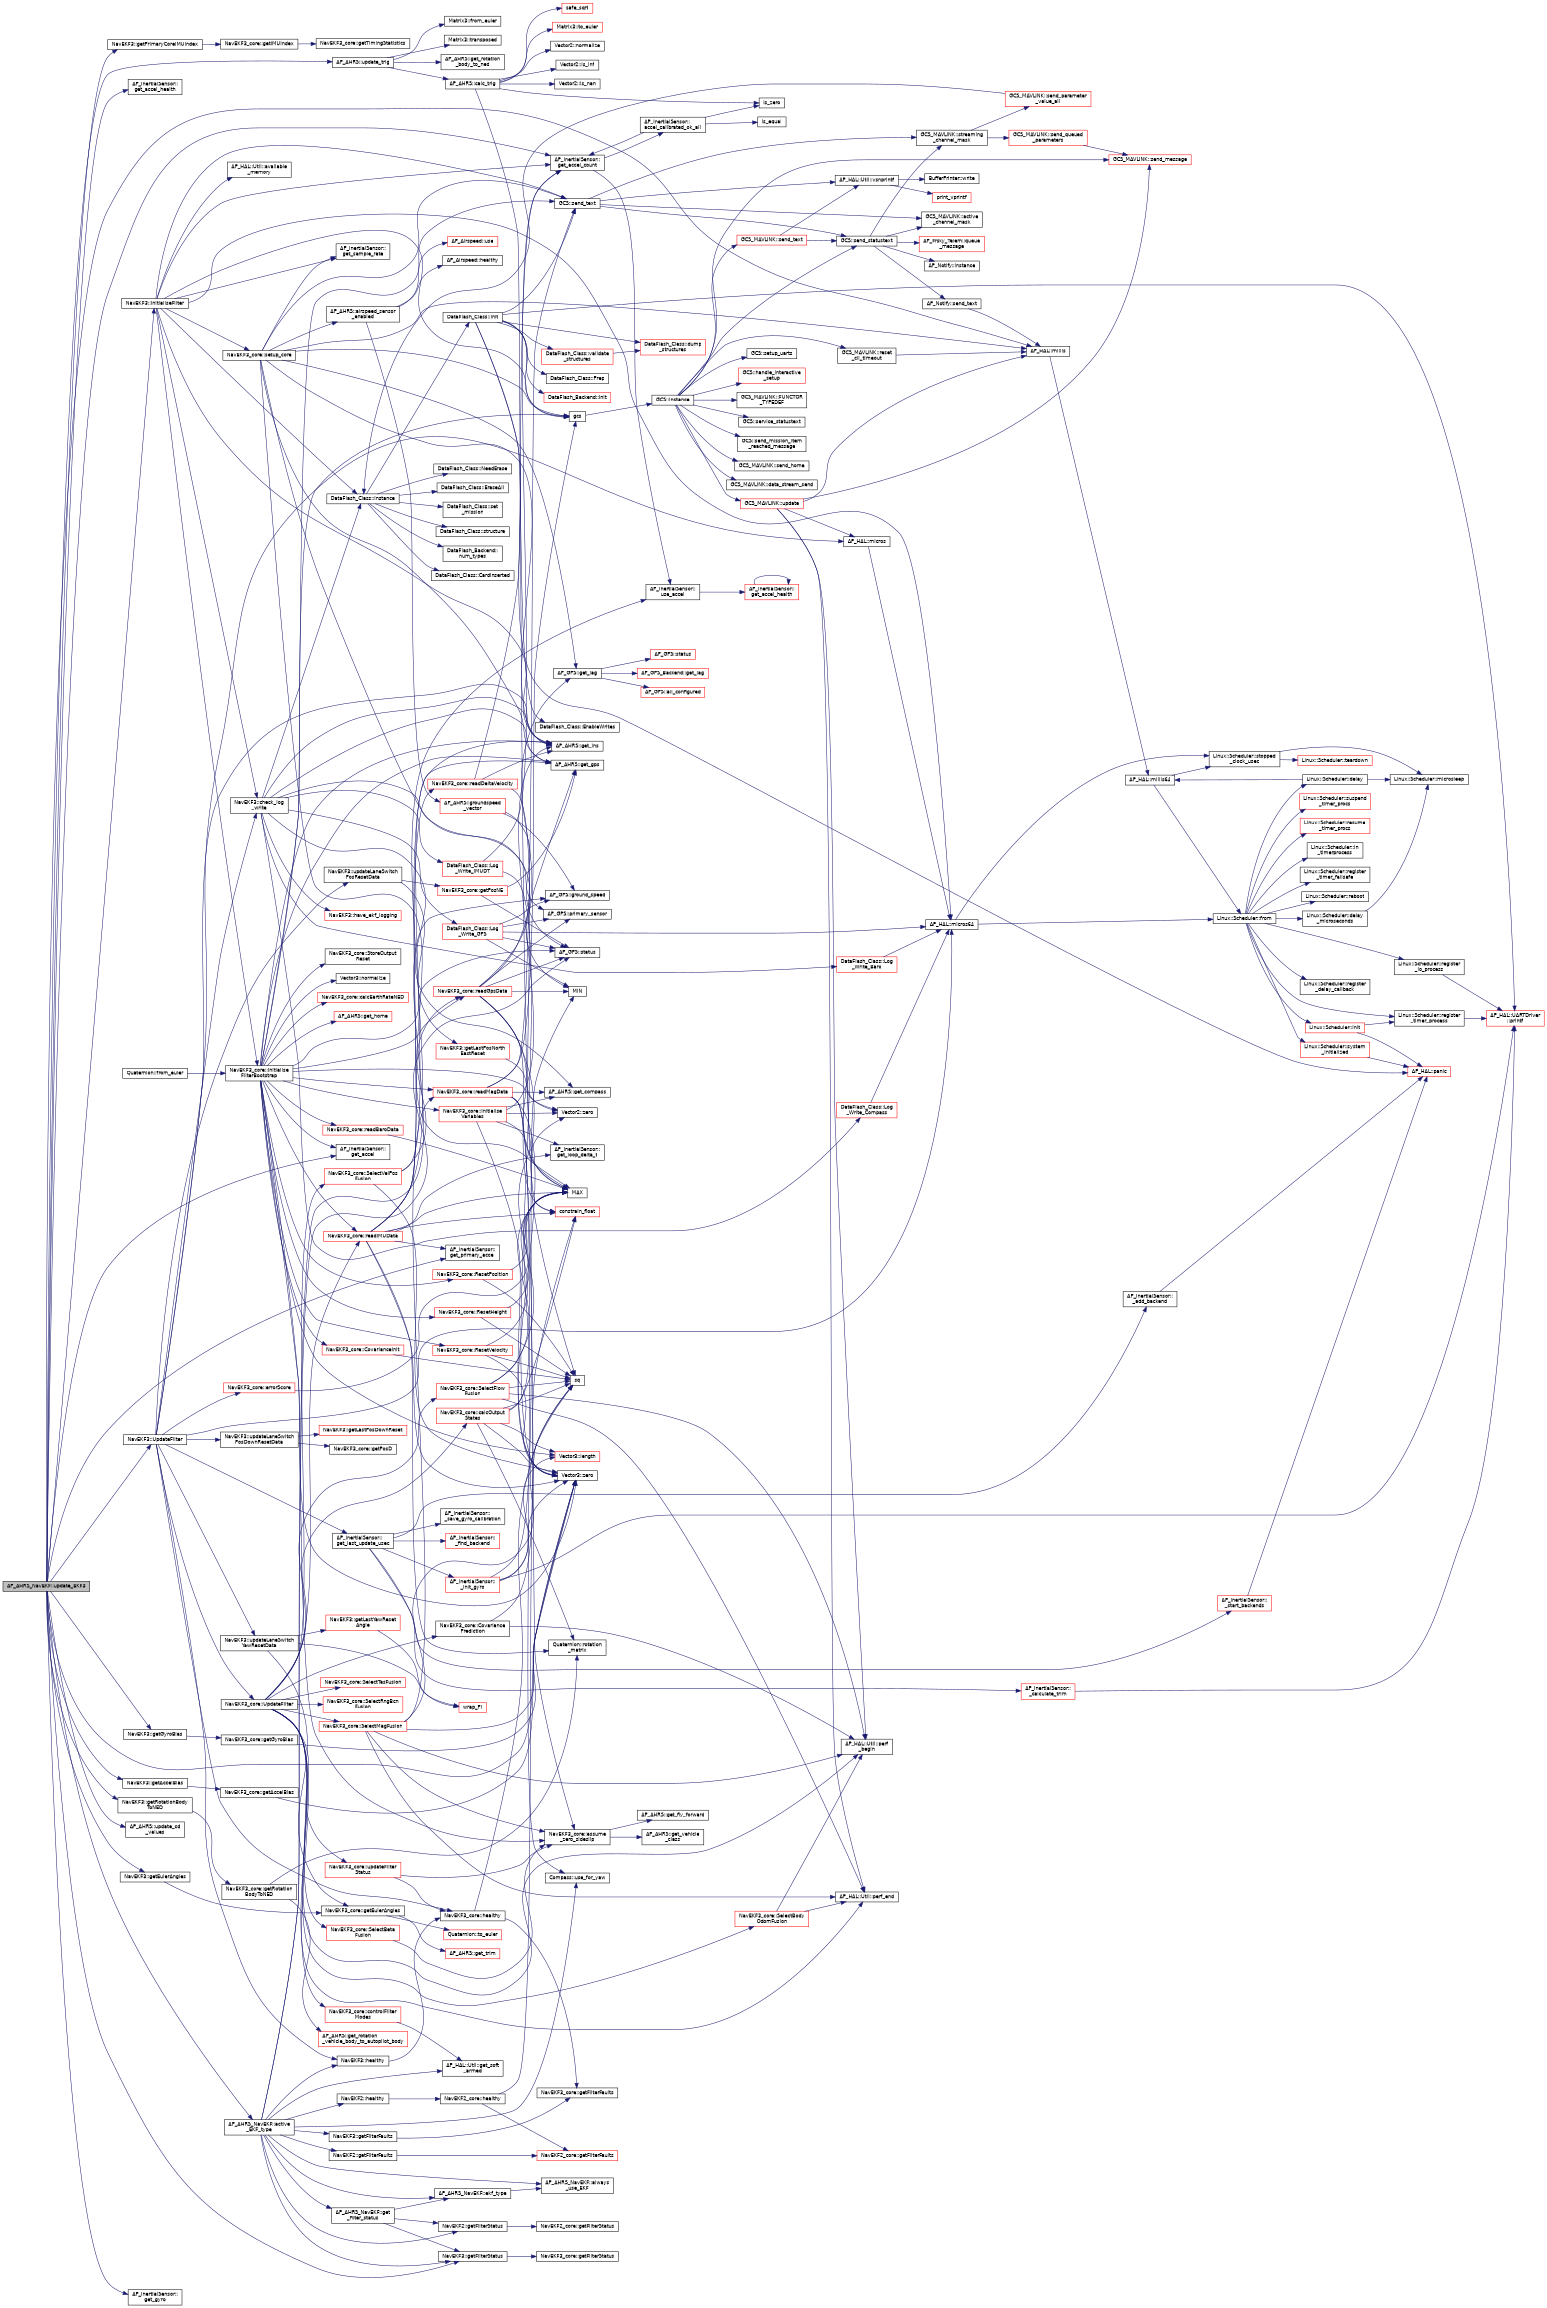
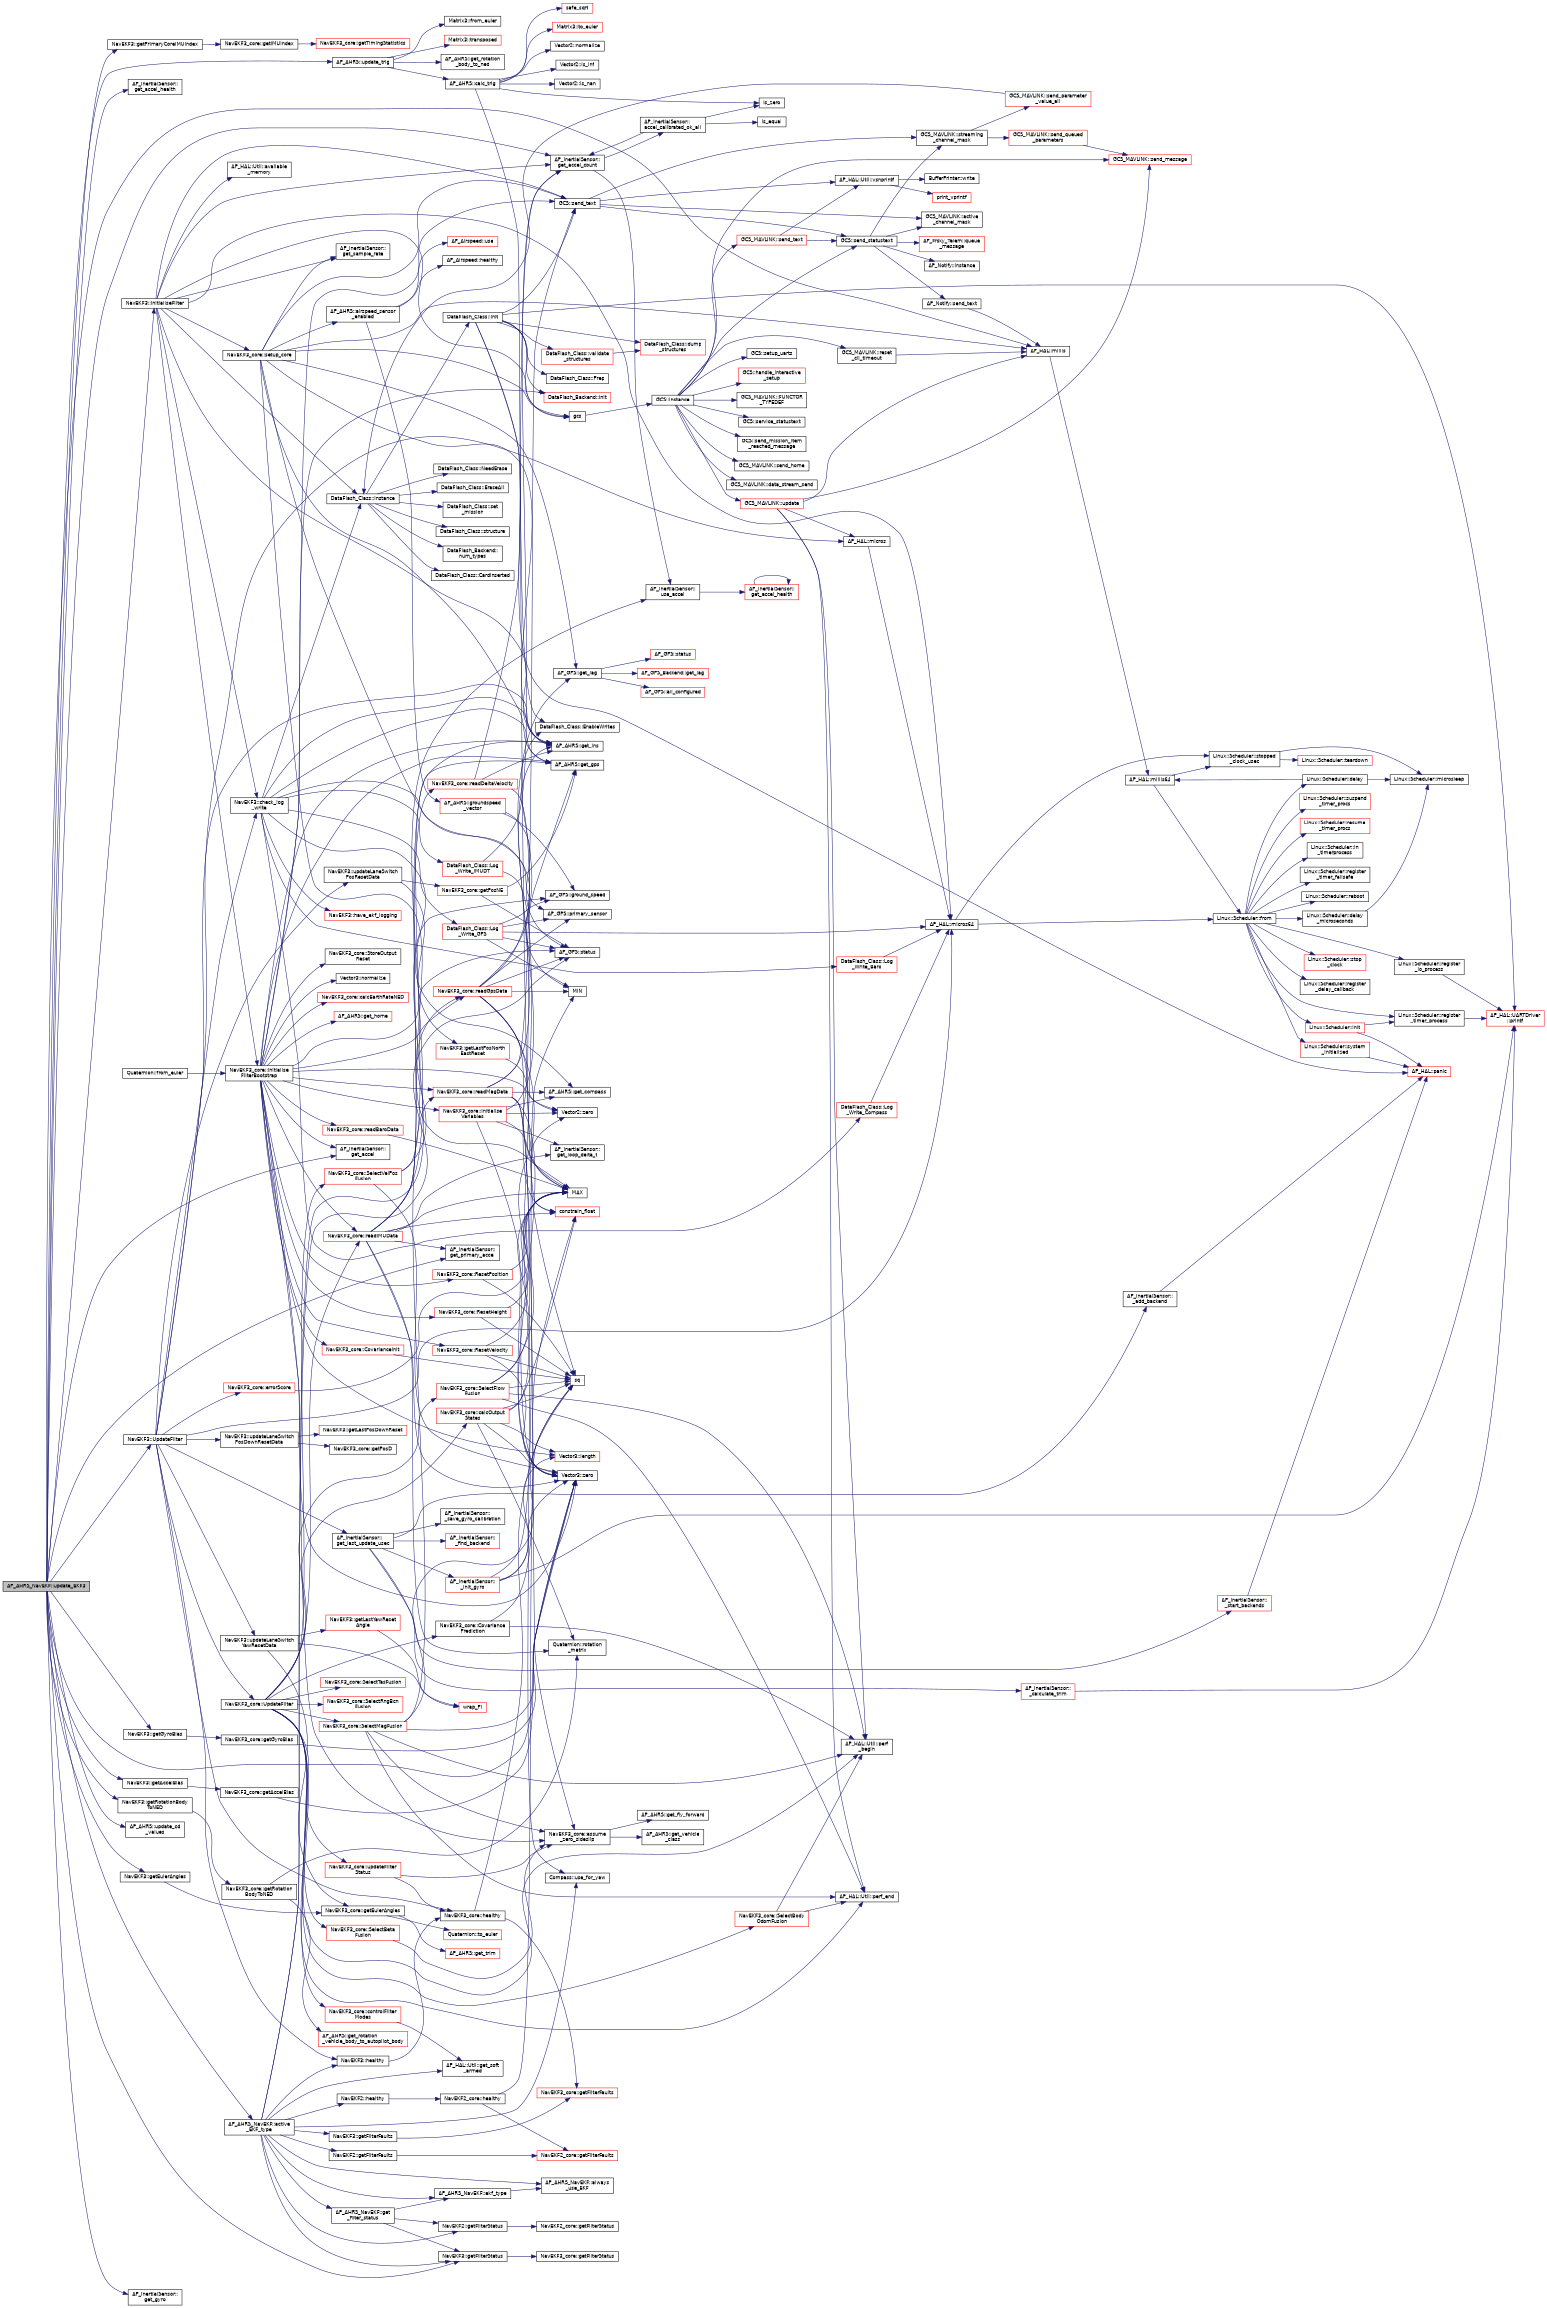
(473, 40) -> (473, 40)
(363, 44) -> (363, 44)
(313, 497) -> (307, 489)
(534, 798) -> (524, 918)
none -> (1335, 963)
(577, 2093) -> (577, 2093)
